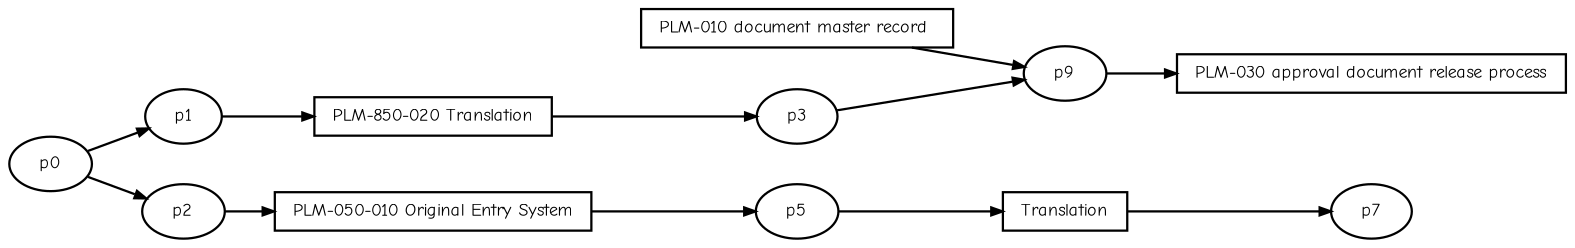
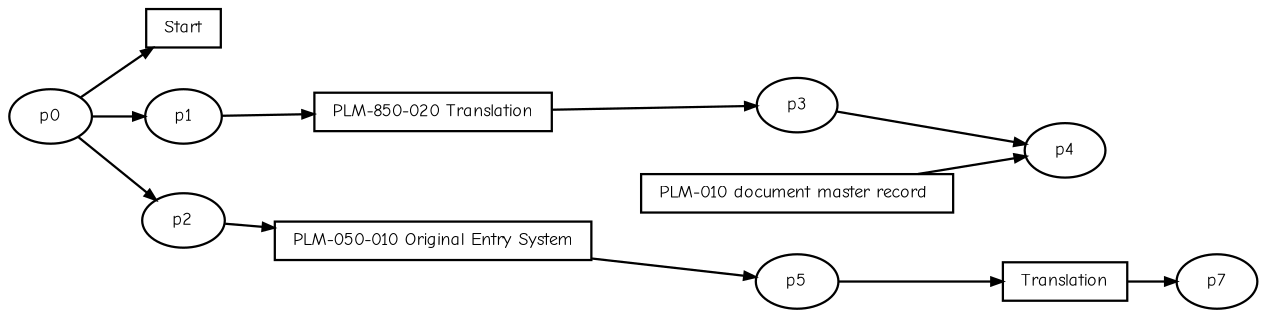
none -> (183, 28)
(1065, 73) -> (1065, 150)
(1371, 73) -> none
